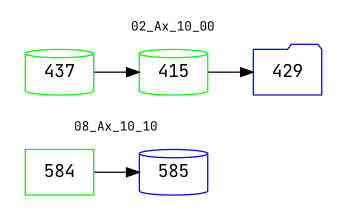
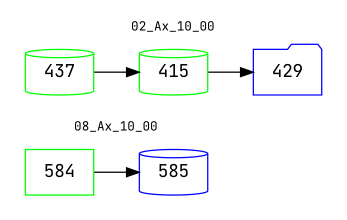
(117, 127) -> (117, 127)
